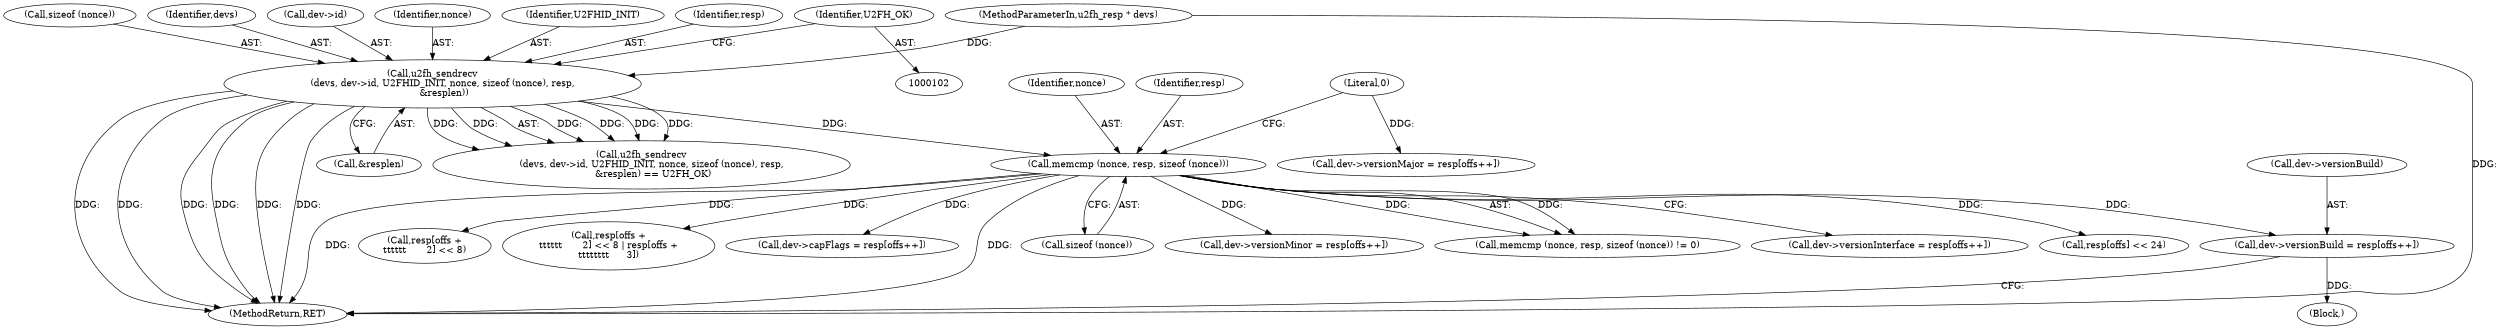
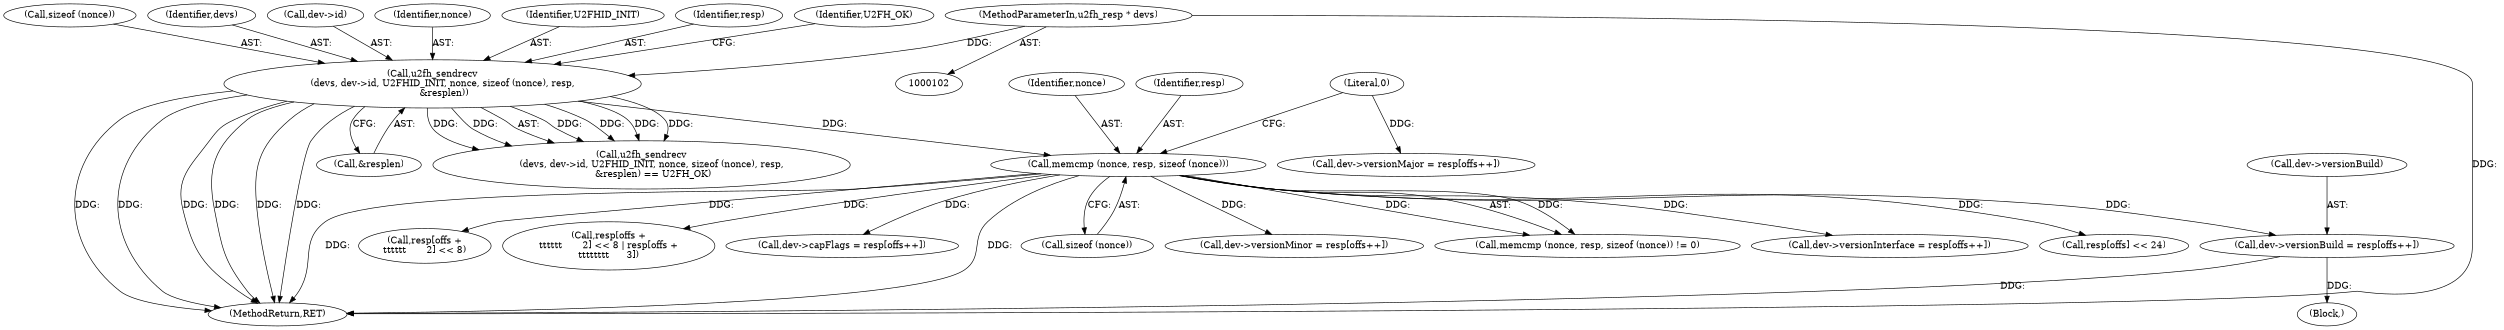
(895, 48) -> (1000, 49)
(1677, 205) -> (1677, 205)
(2014, 286) -> (2014, 286)
